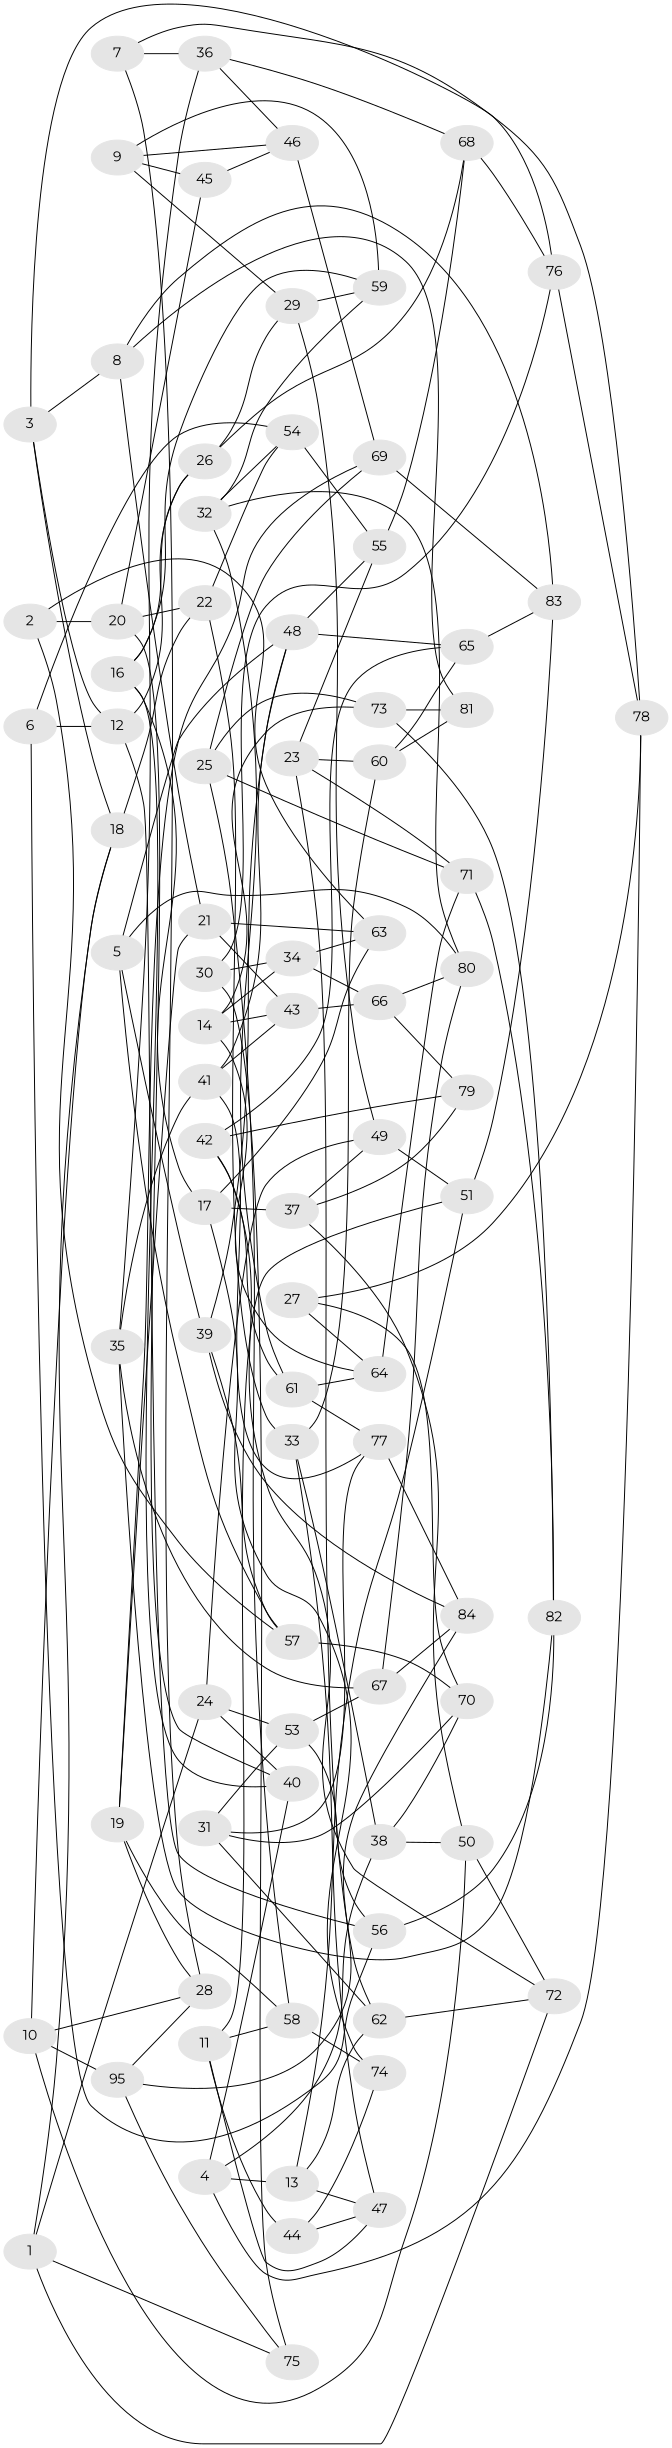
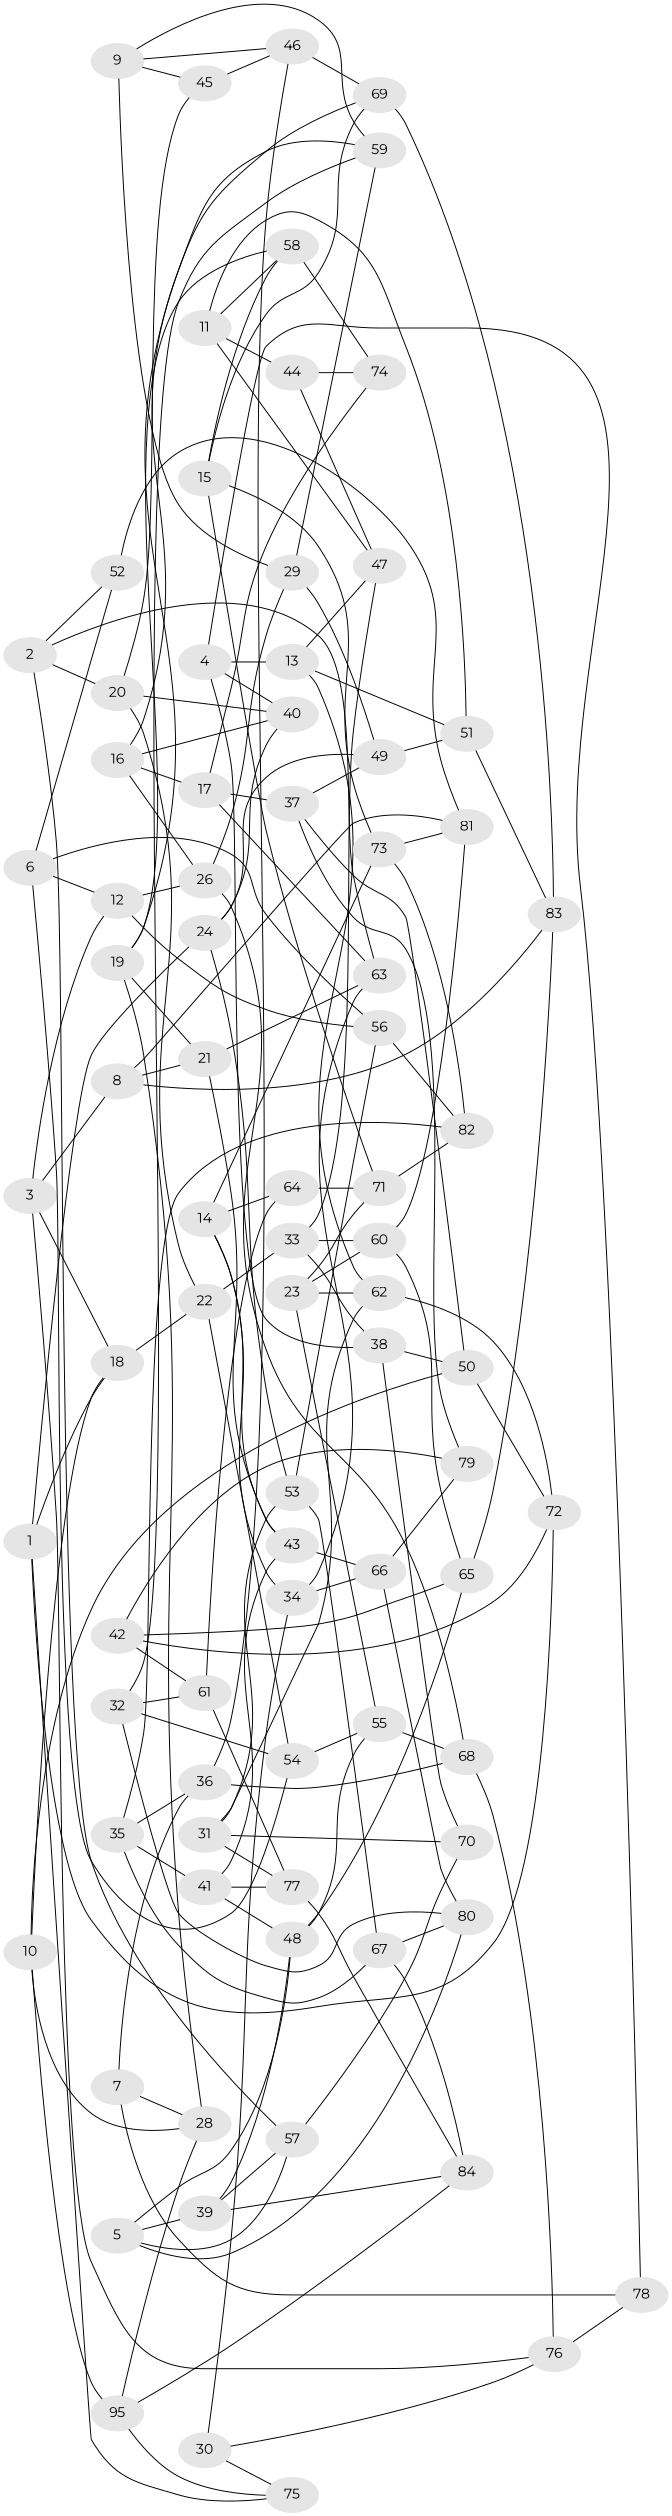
none -> (117, 573)
(205, 766) -> (205, 479)
(292, 1300) -> none
